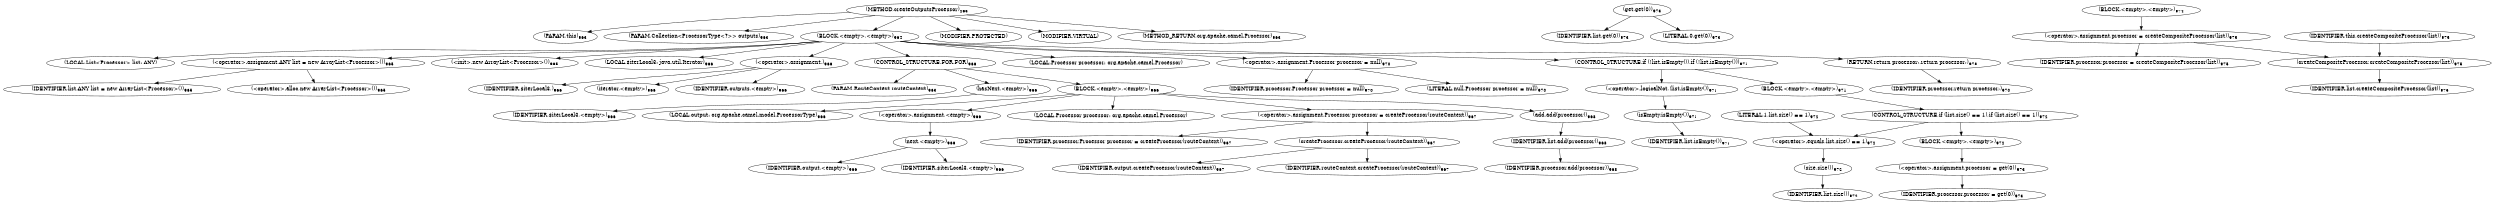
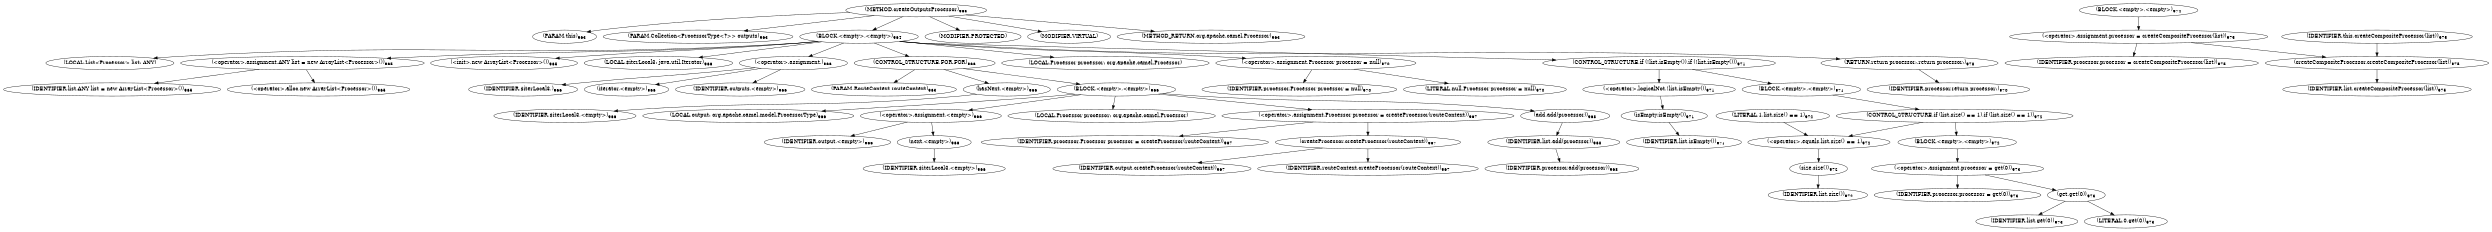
(964, 10) -> (963, 10)
(874, 155) -> (881, 129)
none -> (2019, 182)
